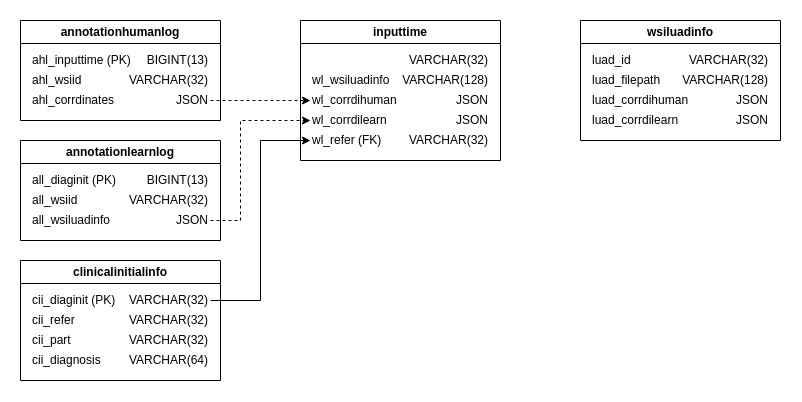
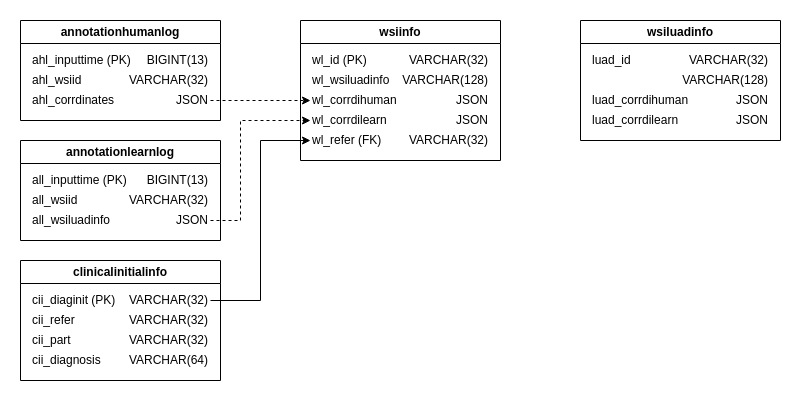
(401, 33) -> (401, 33)
none -> (366, 61)
(646, 81) -> none
(80, 181) -> (85, 181)
